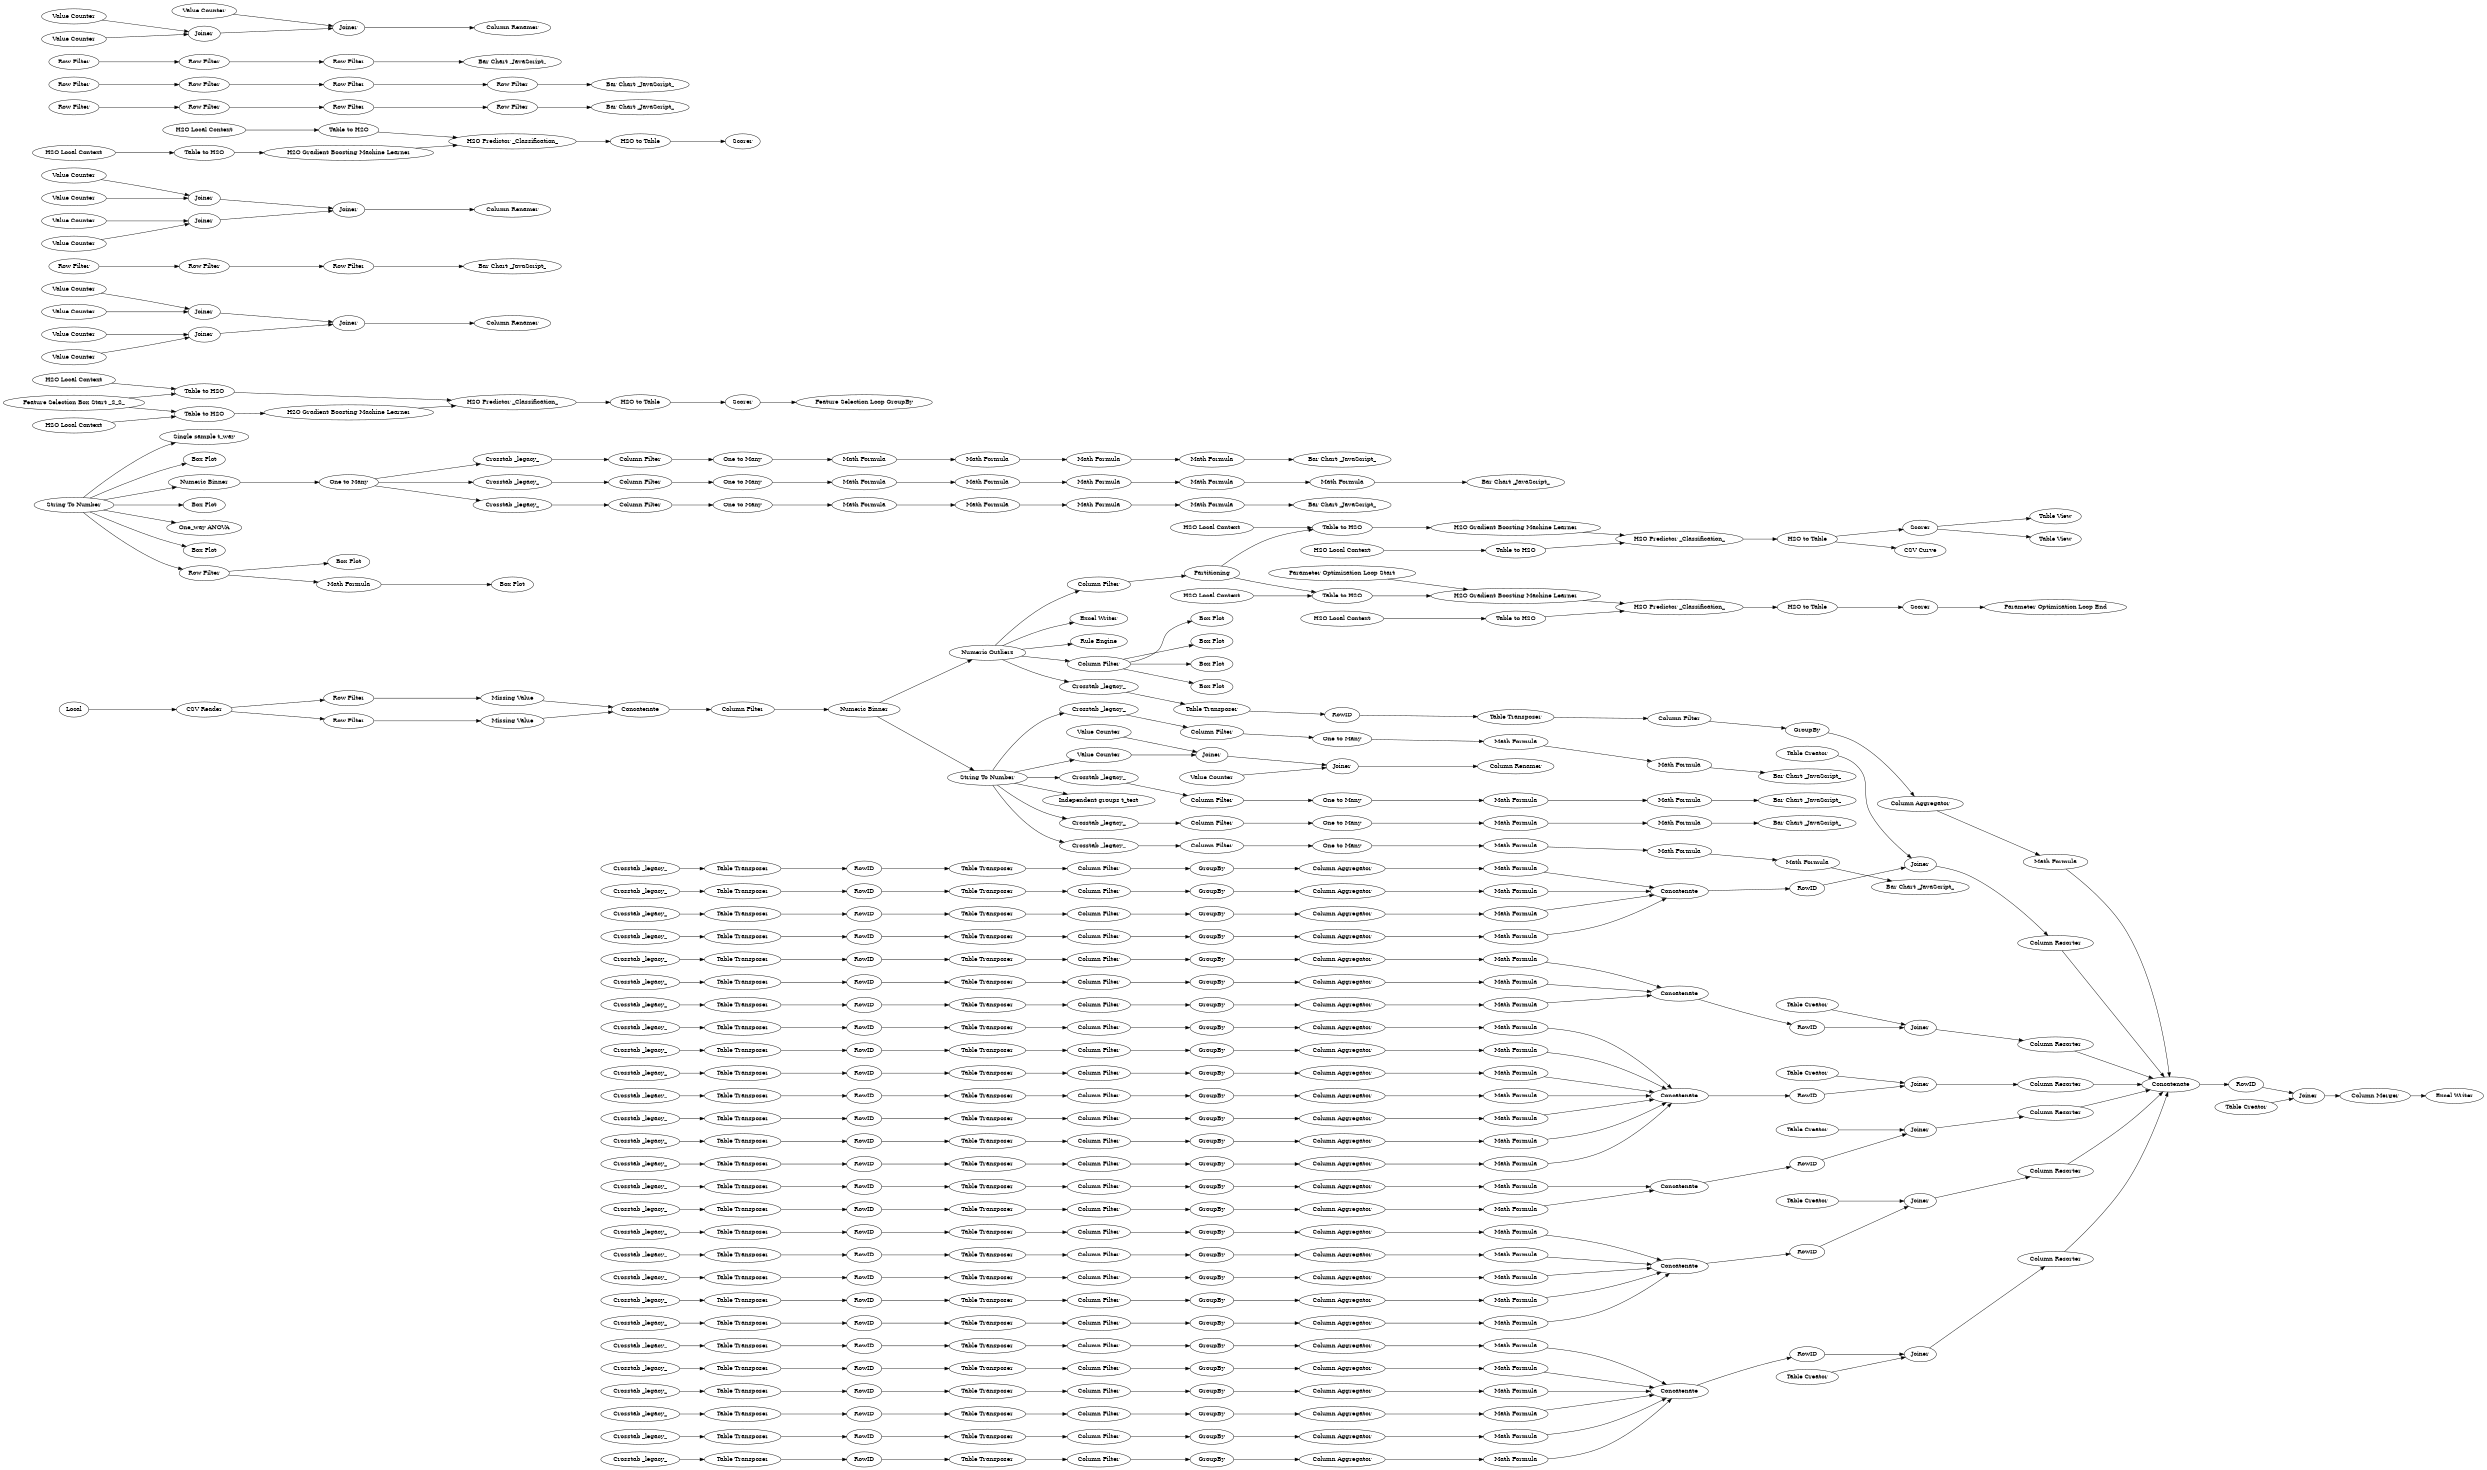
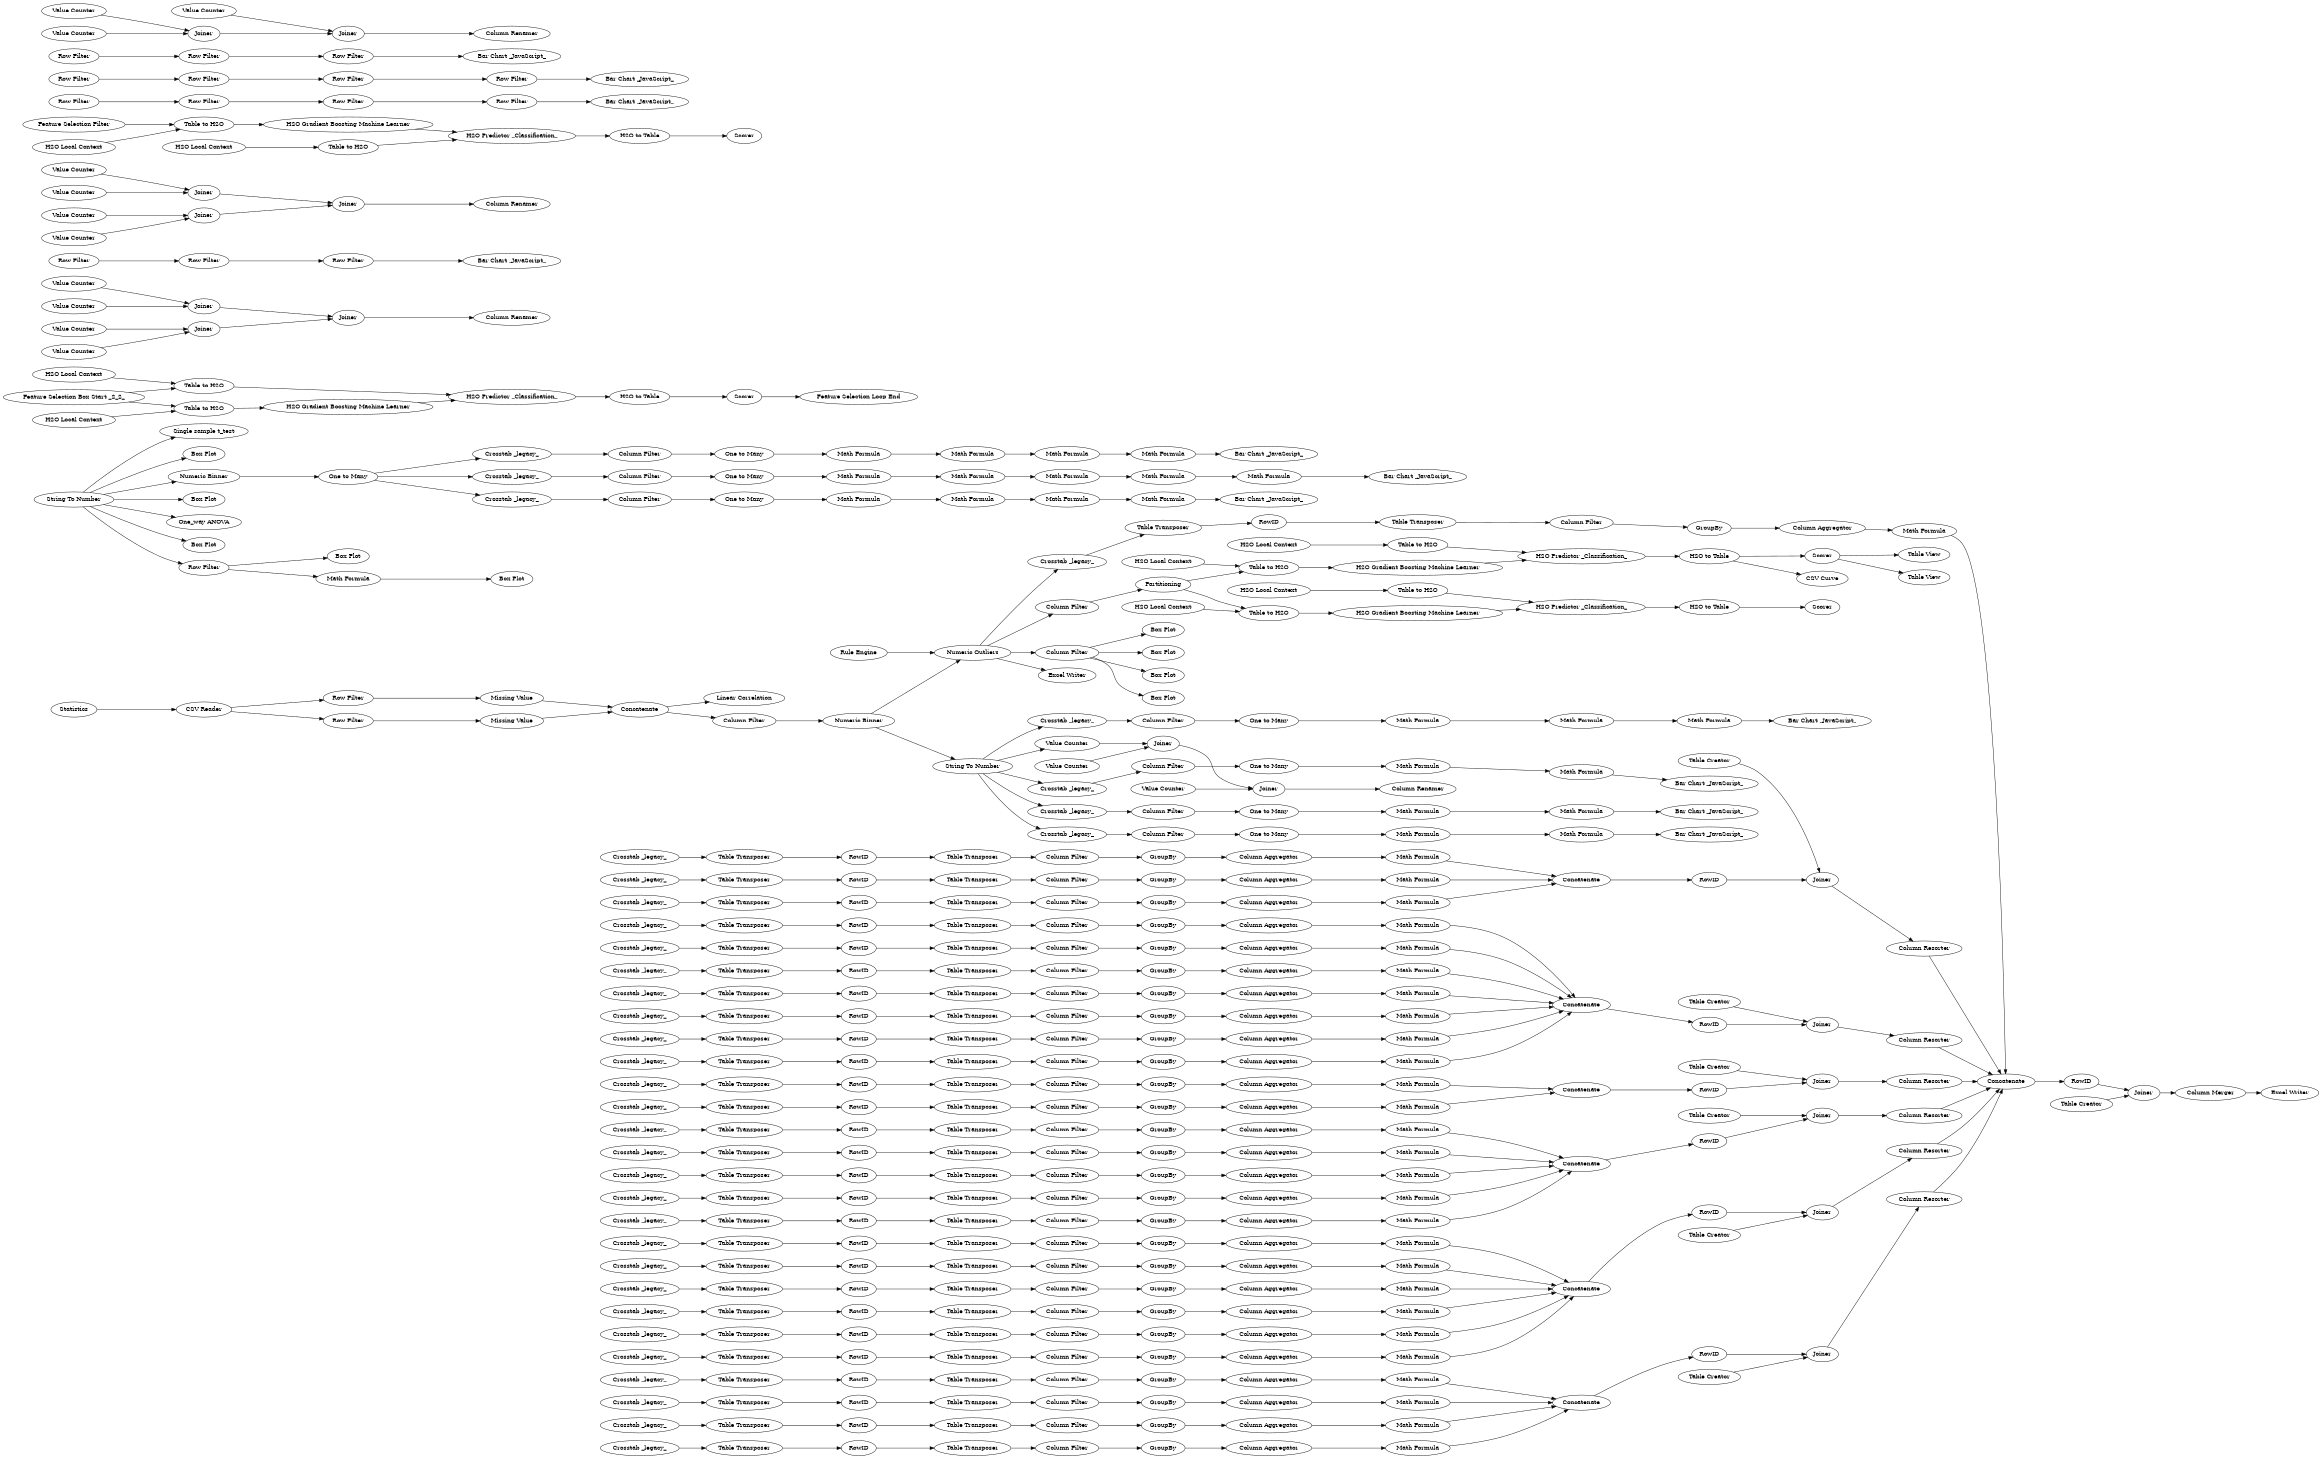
none -> (74, 125)
(864, 402) -> (859, 397)
(204, 437) -> (204, 431)
(1342, 573) -> none
(2056, 607) -> none
(1045, 647) -> (909, 653)
none -> (744, 698)
(74, 710) -> (74, 710)
(1099, 800) -> none
